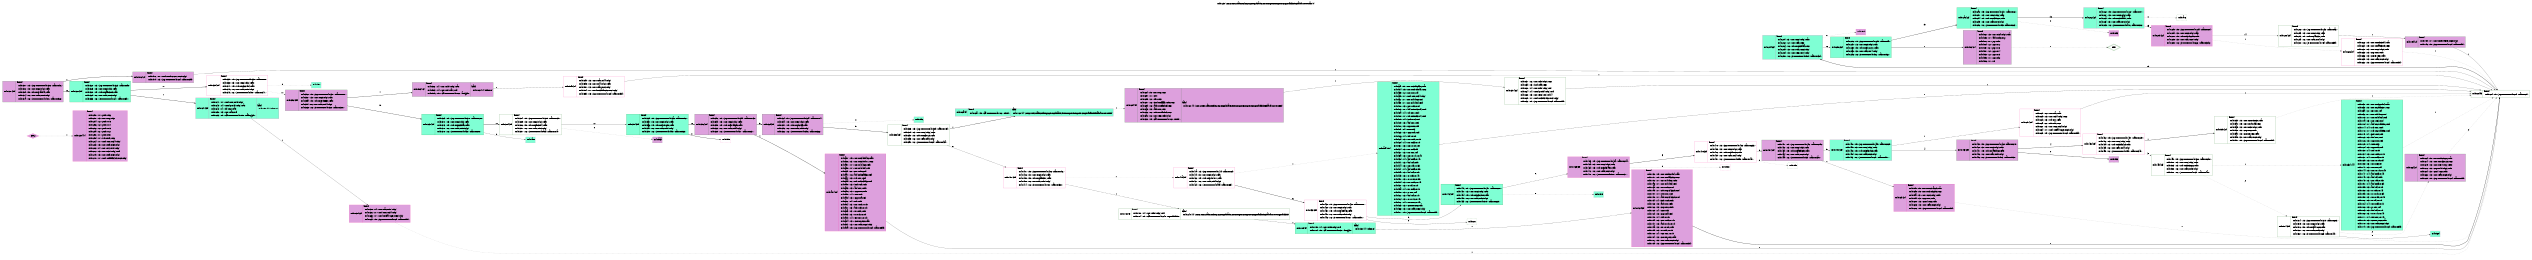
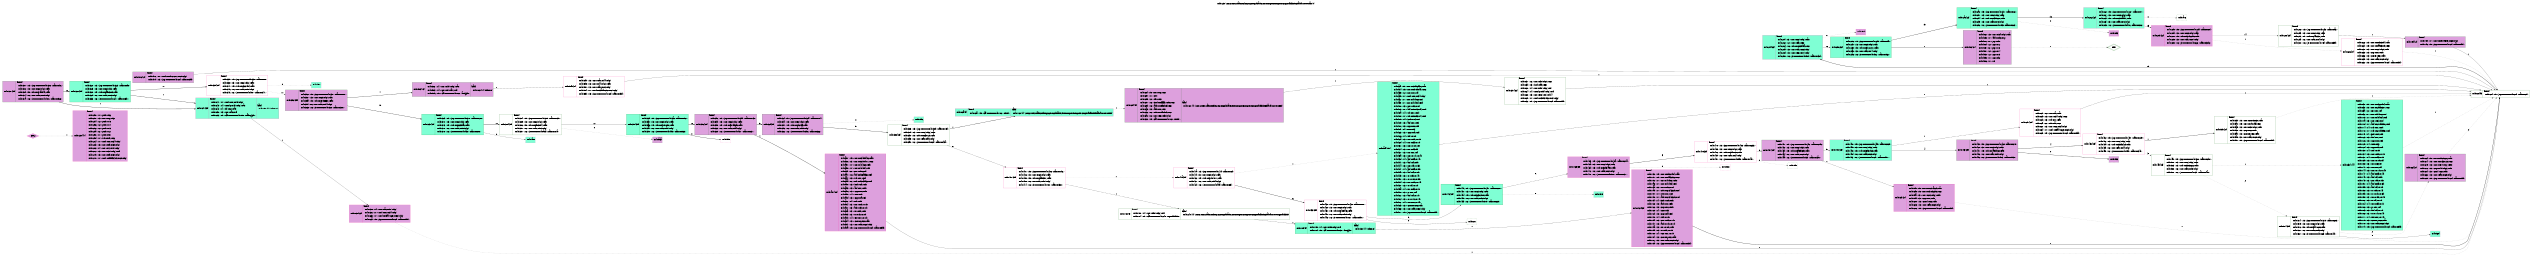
(97, 77) -> (126, 109)
